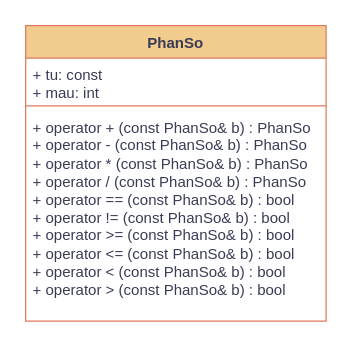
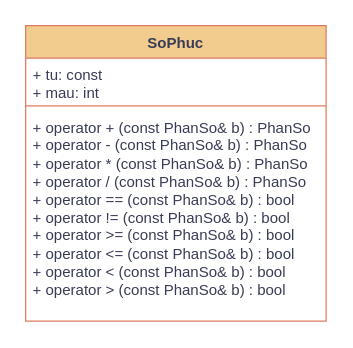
(176, 43) -> (176, 43)
